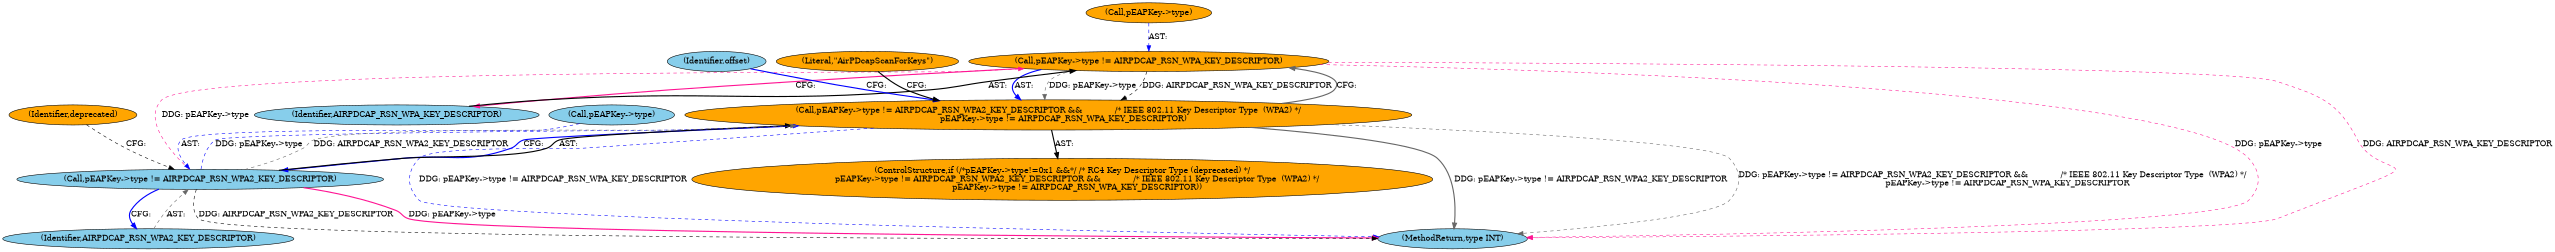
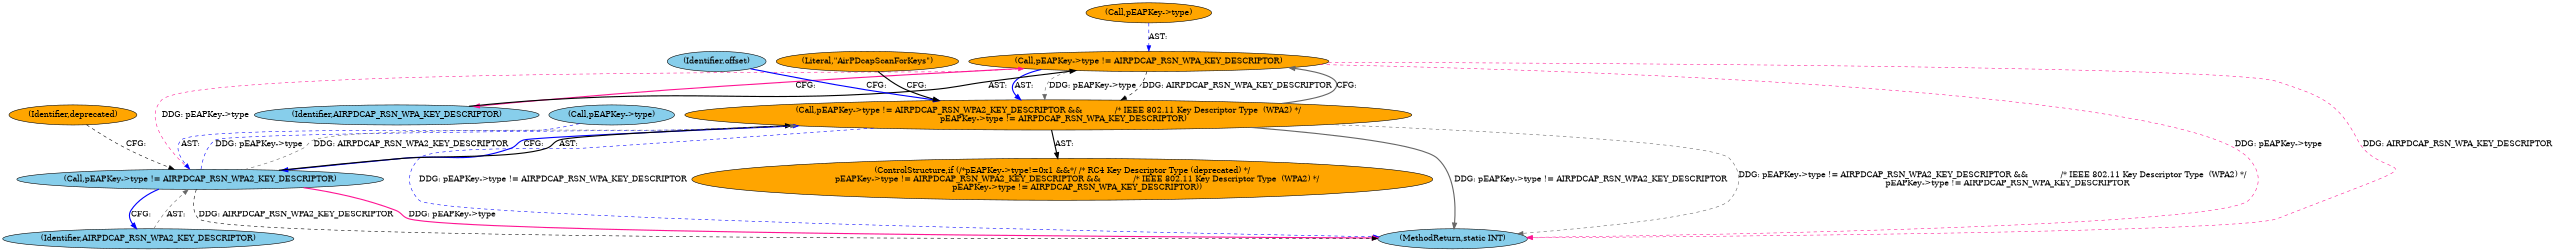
(1453, 239) -> (1453, 239)
